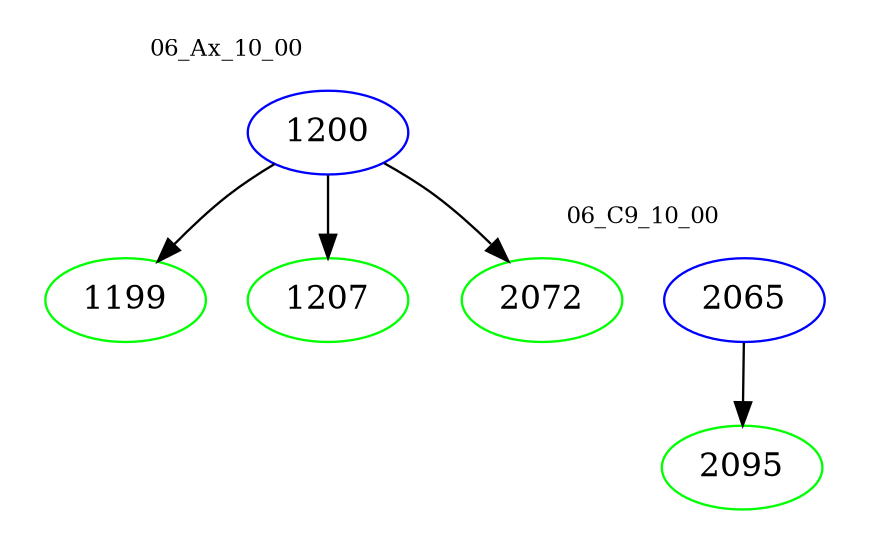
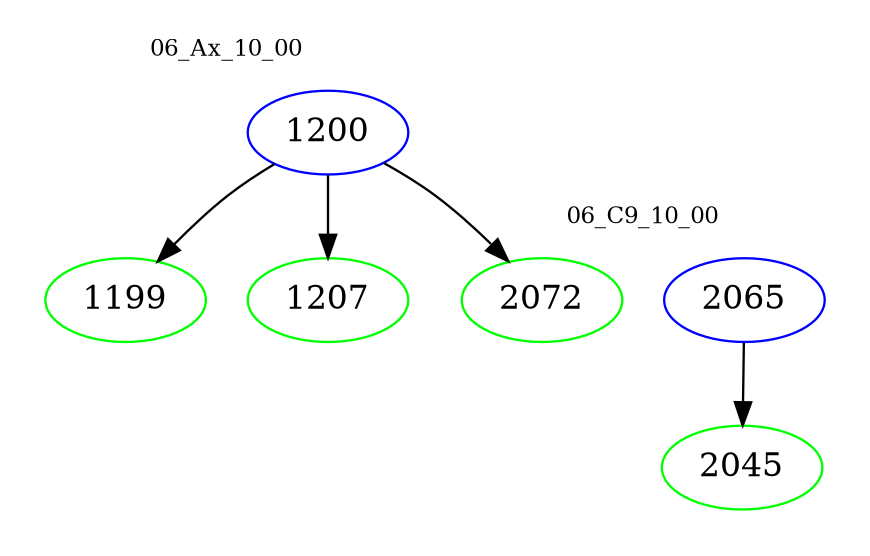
(742, 468) -> (742, 468)
